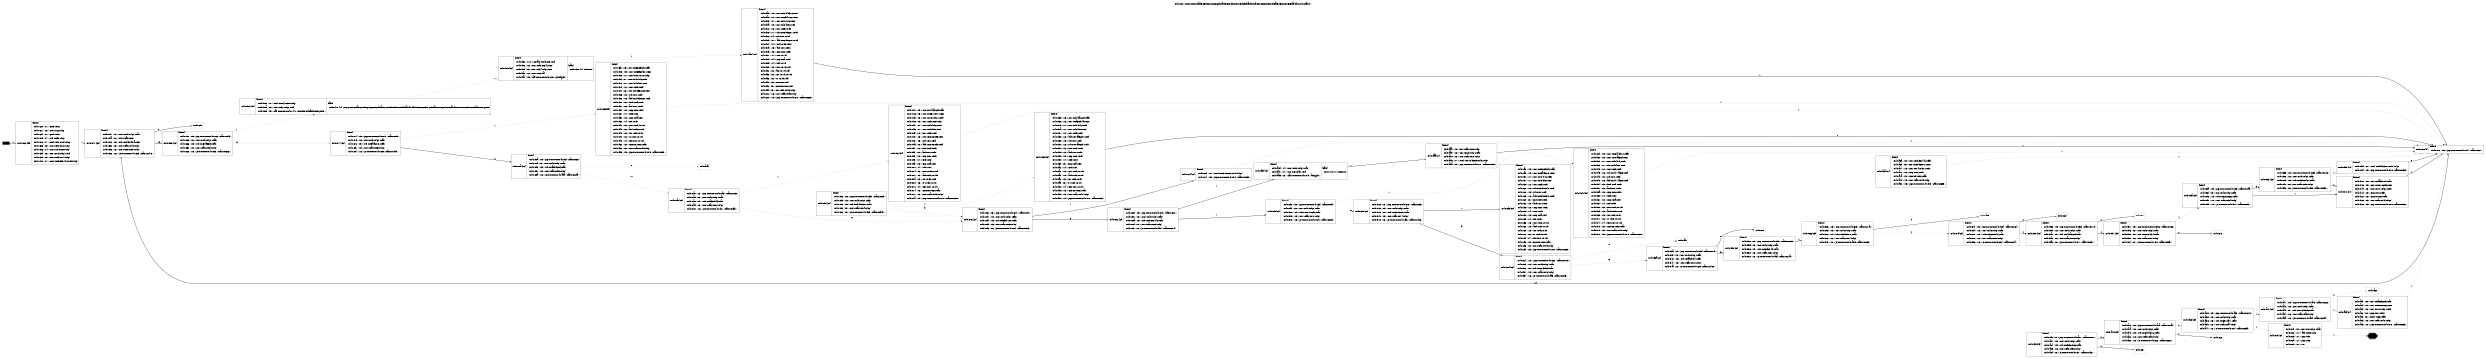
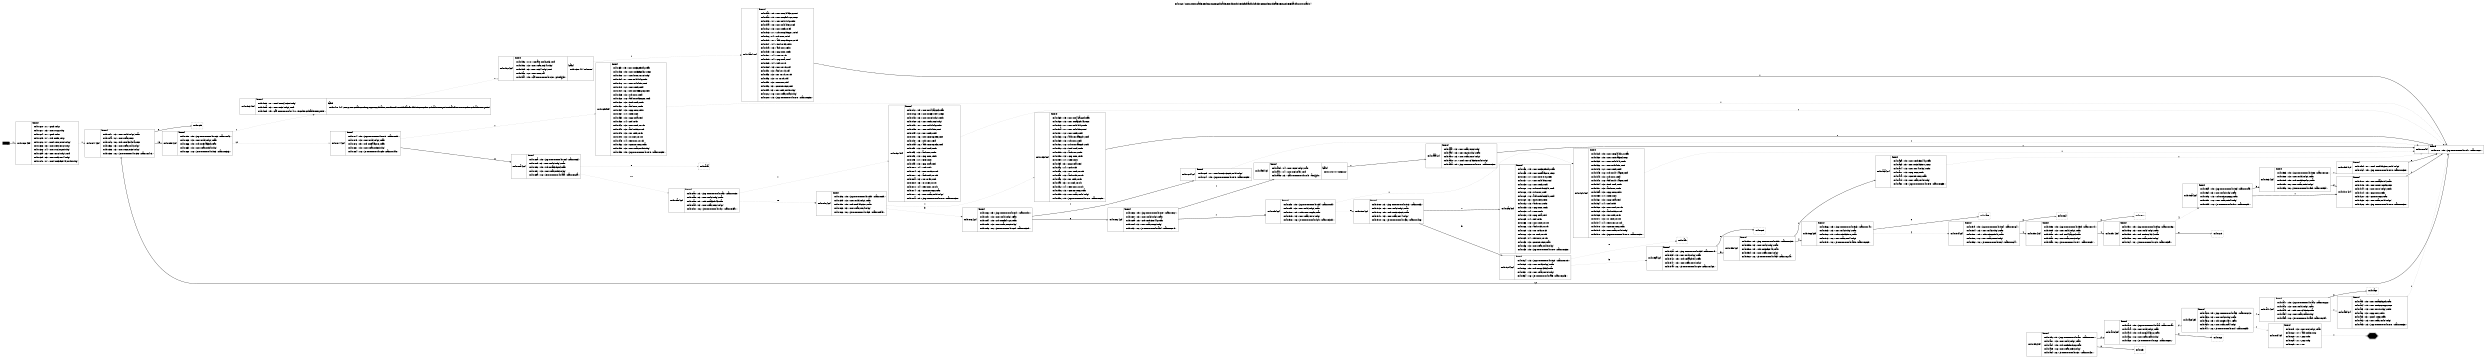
none -> (1828, 201)
(850, 221) -> (777, 202)
(2347, 293) -> (2347, 293)
